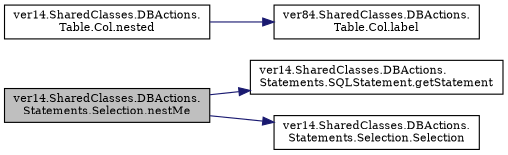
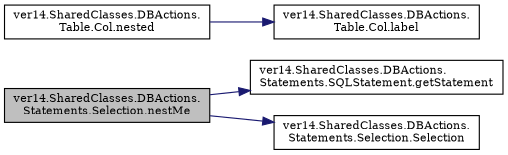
(377, 22) -> (377, 22)
